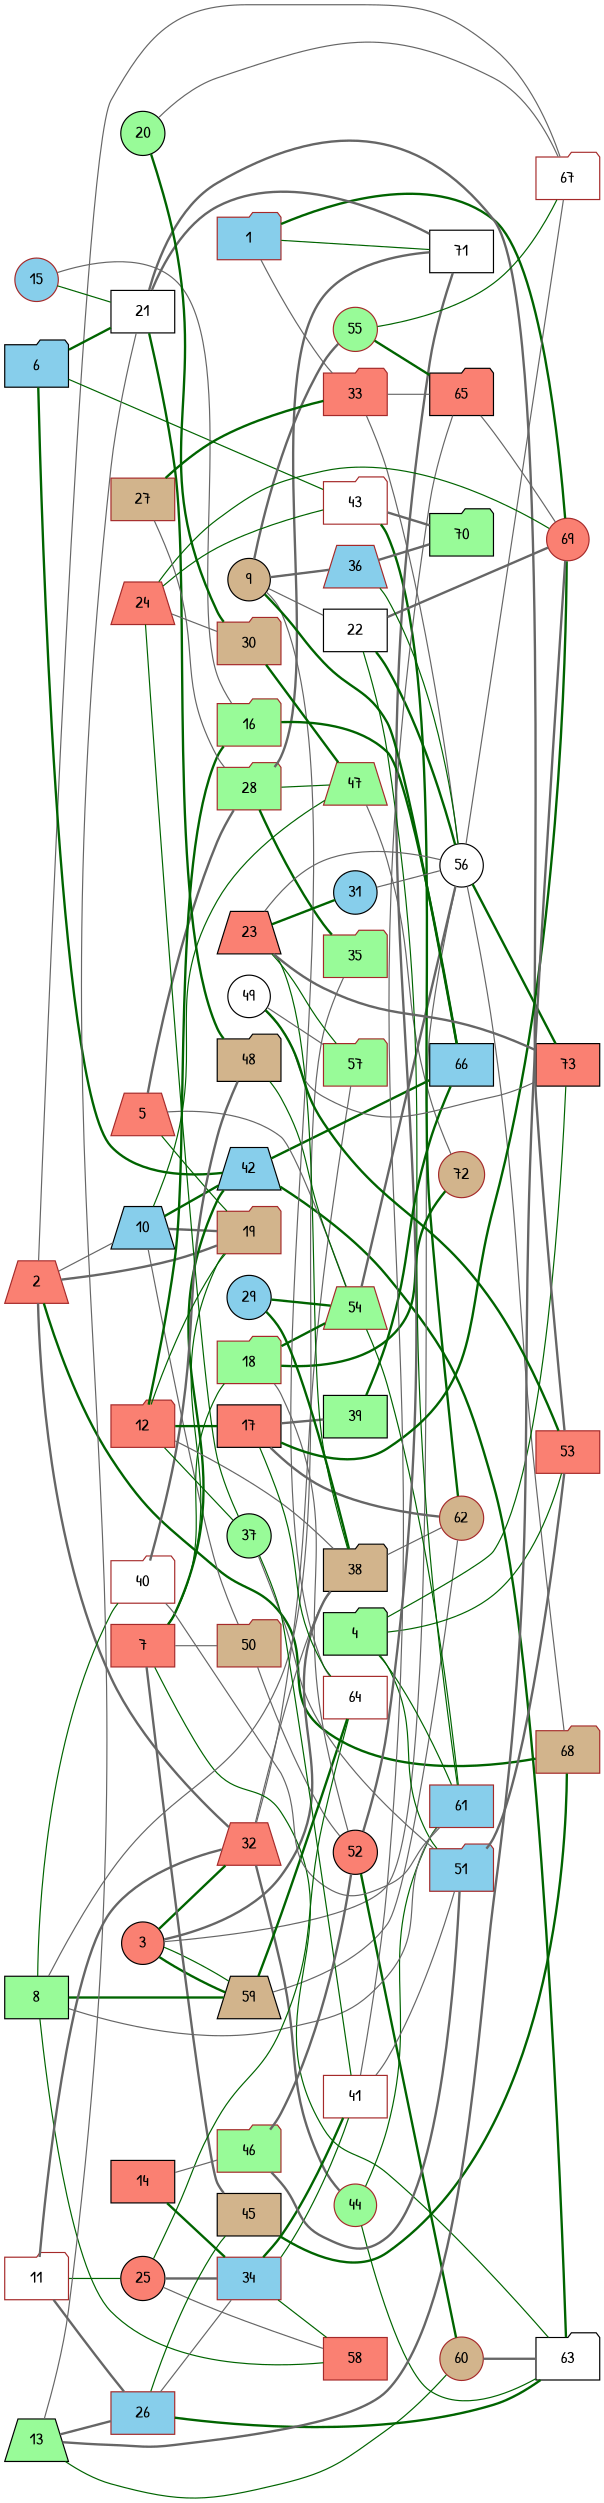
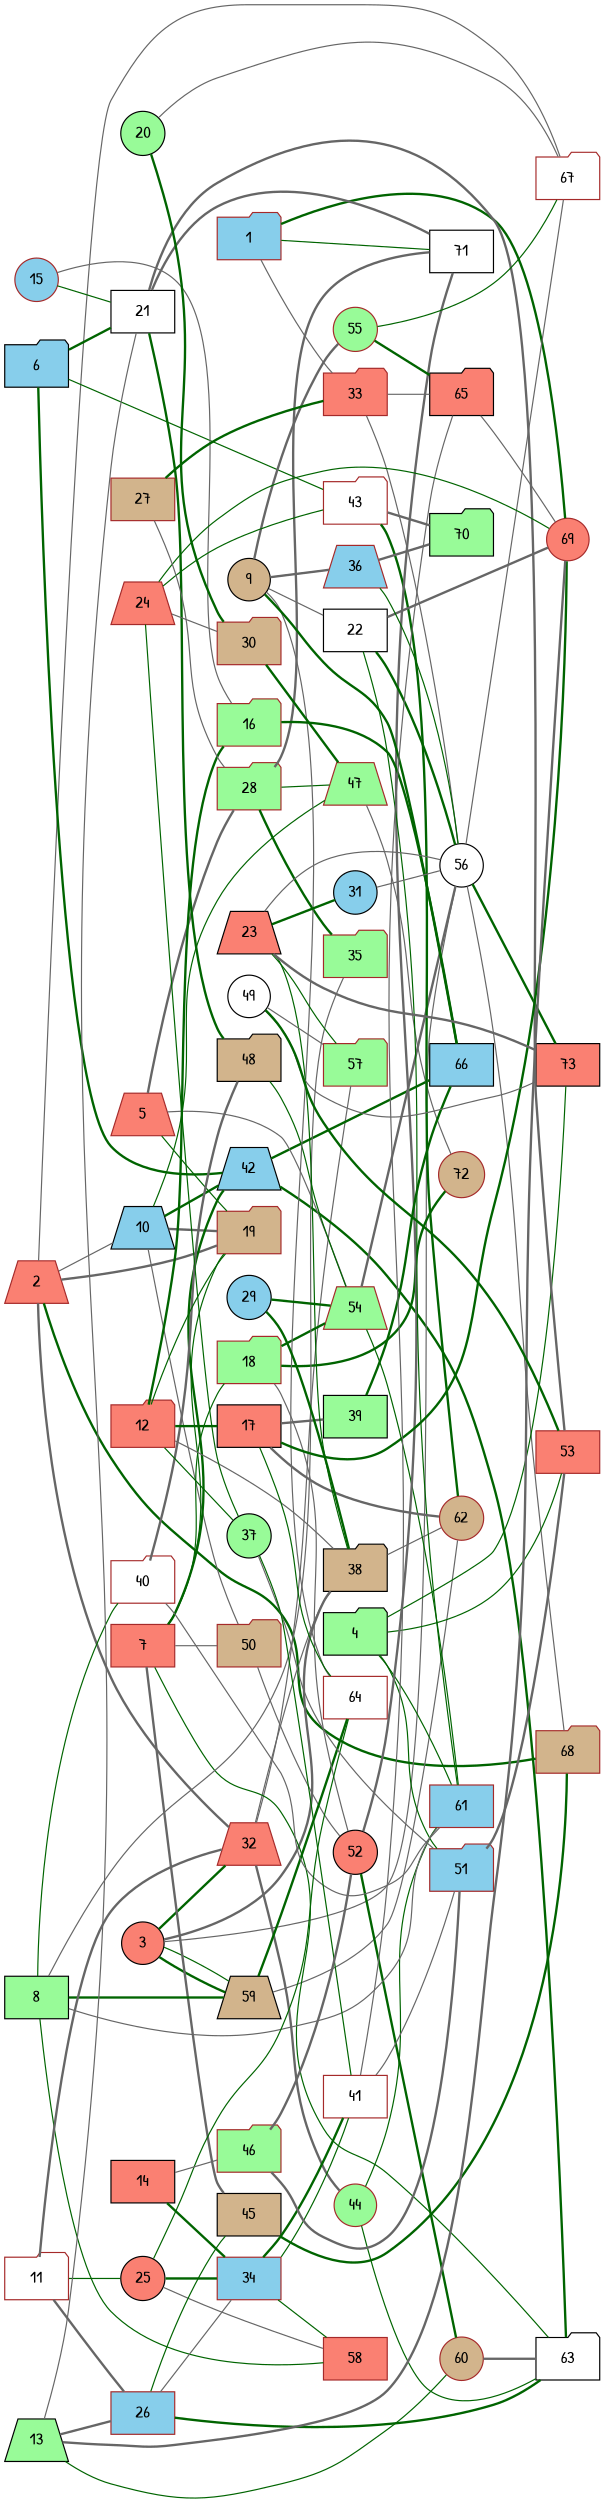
(190, 2278) -> (190, 2278)
